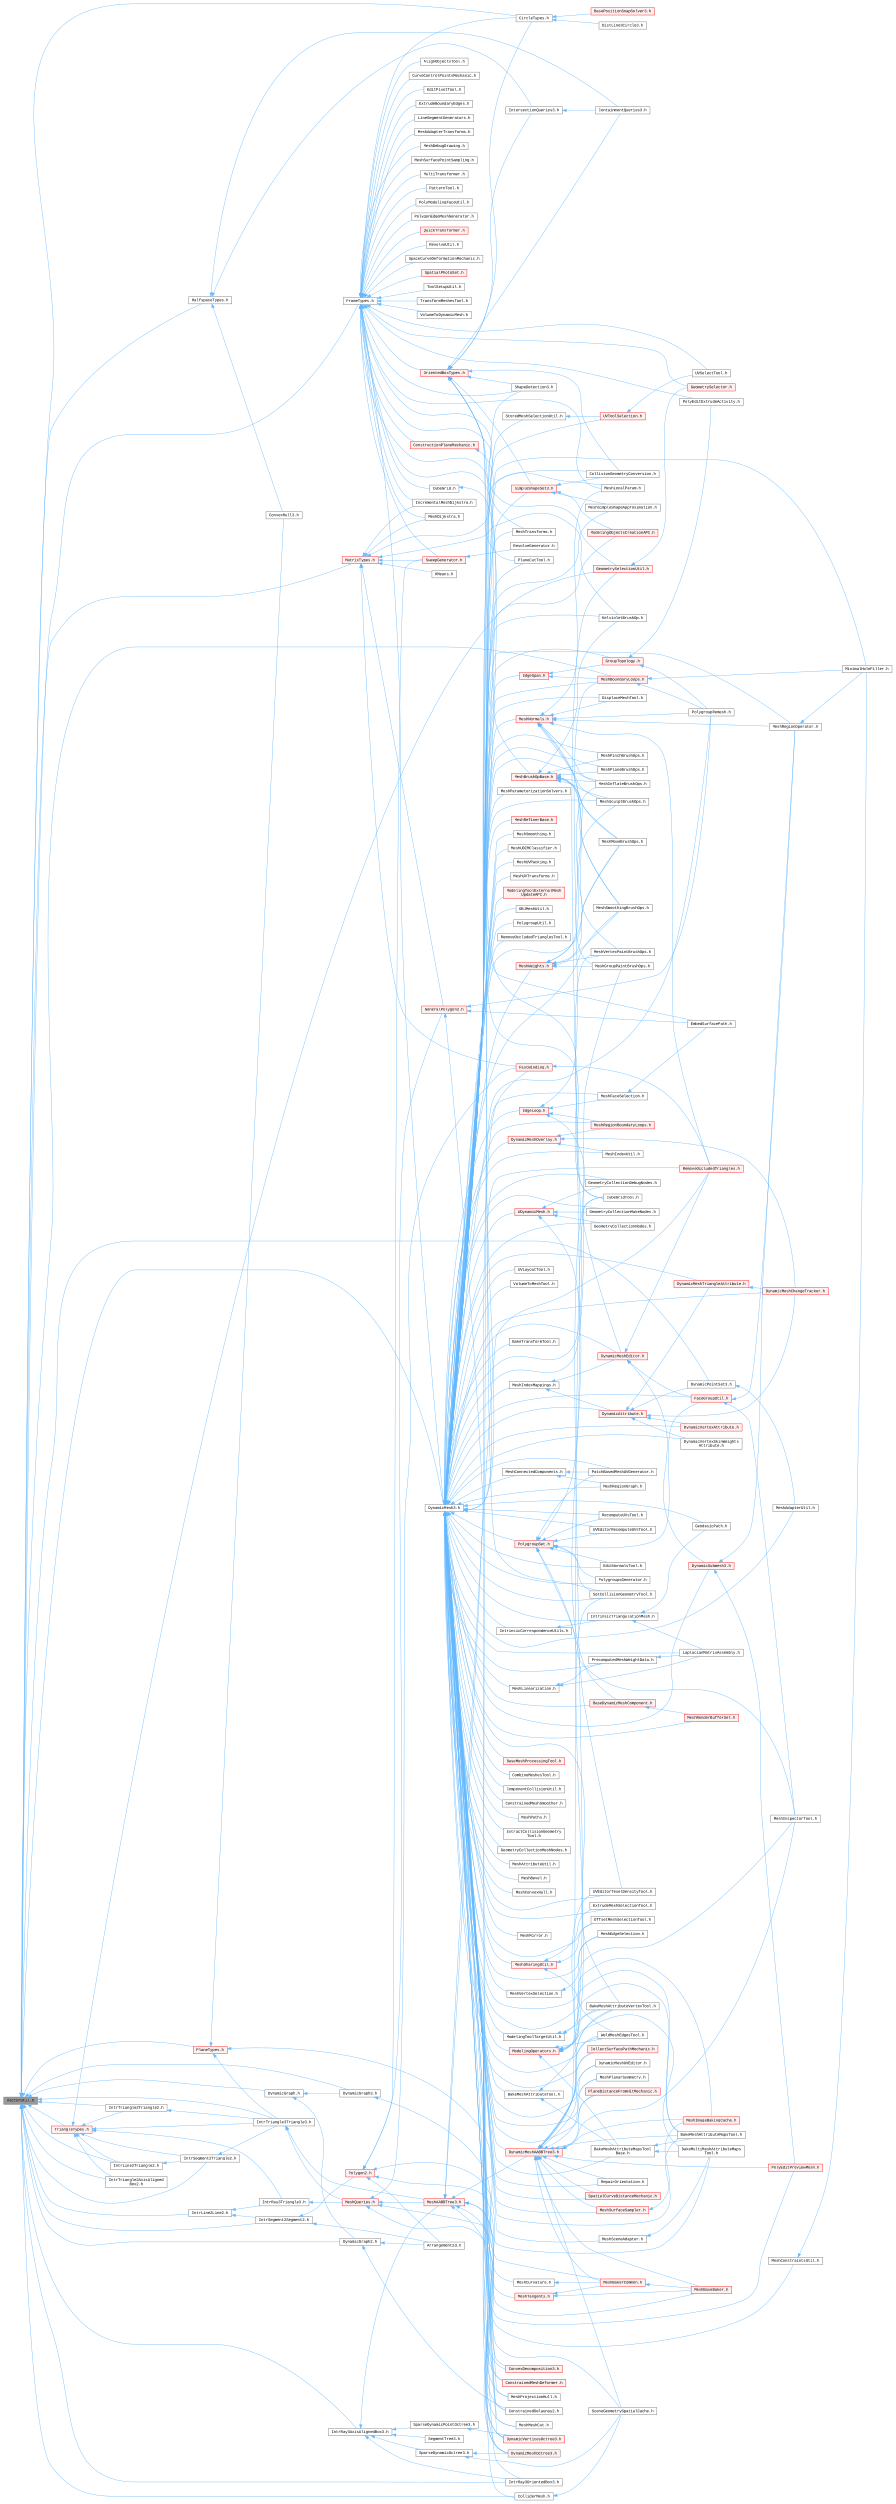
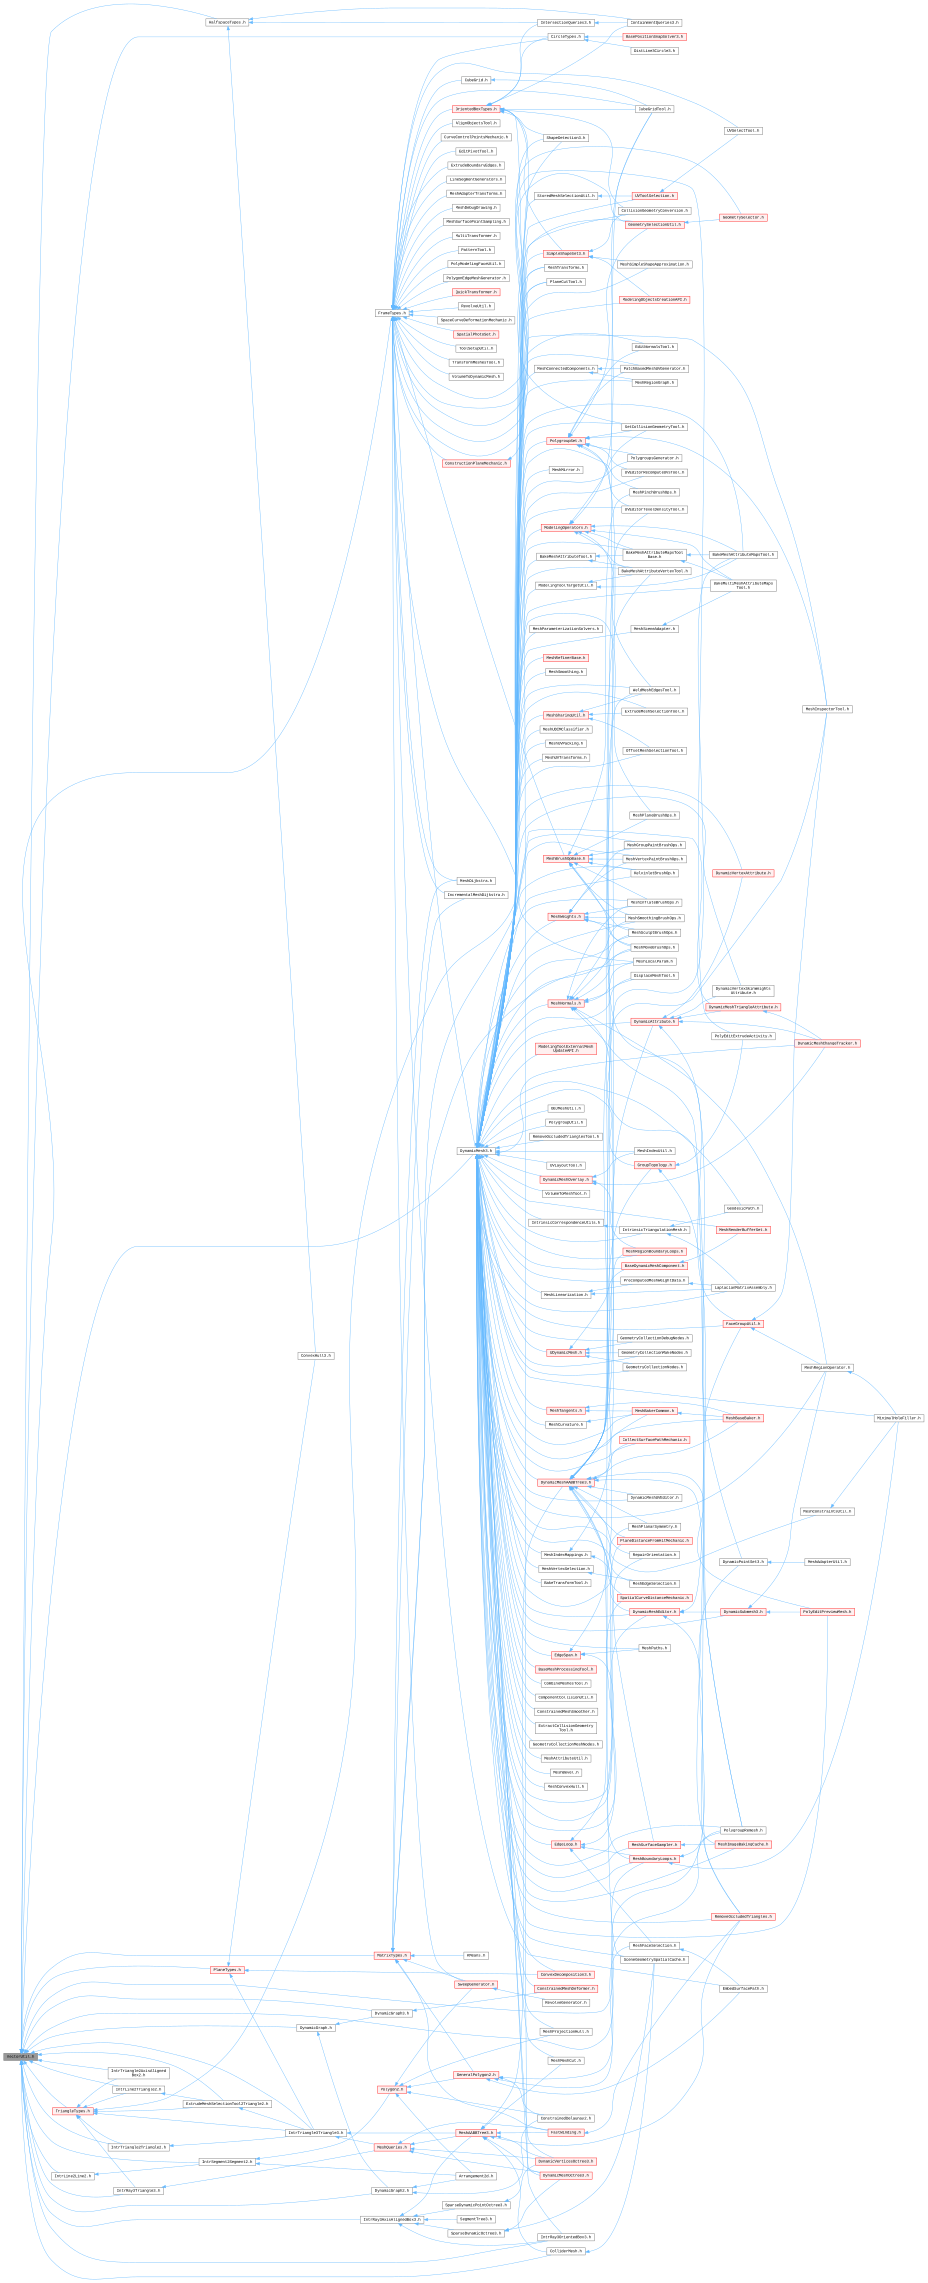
none -> (435, 106)
(475, 1225) -> (611, 2063)
(623, 1515) -> none
(599, 1636) -> none
none -> (604, 1652)
(210, 2159) -> (227, 2104)
(247, 2208) -> (39, 2162)
(534, 2453) -> (566, 2176)
